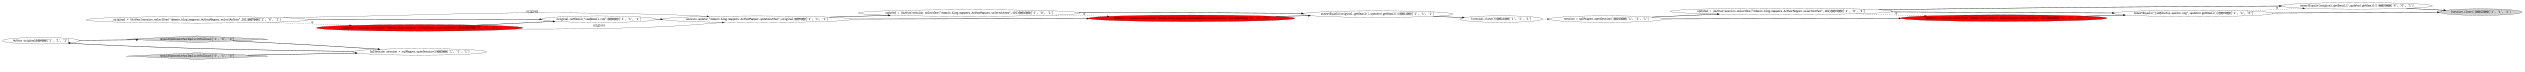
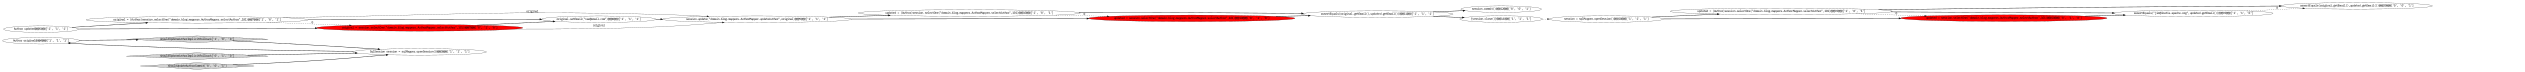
none -> (1501, 9)
(2481, 12) -> none
none -> (41, 29)
none -> (197, 66)
